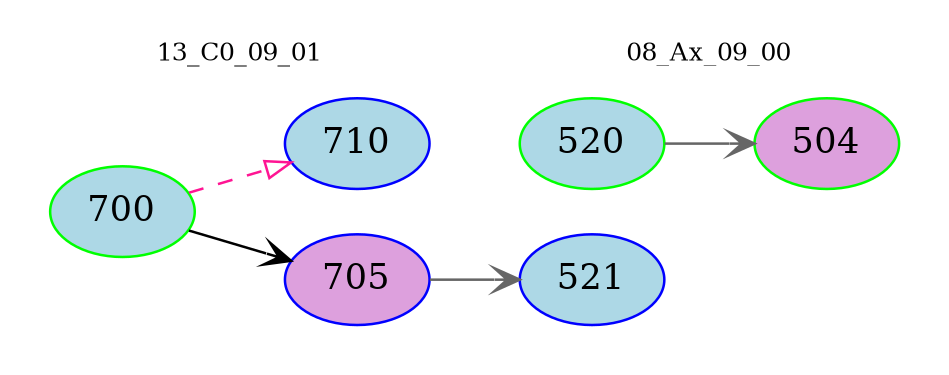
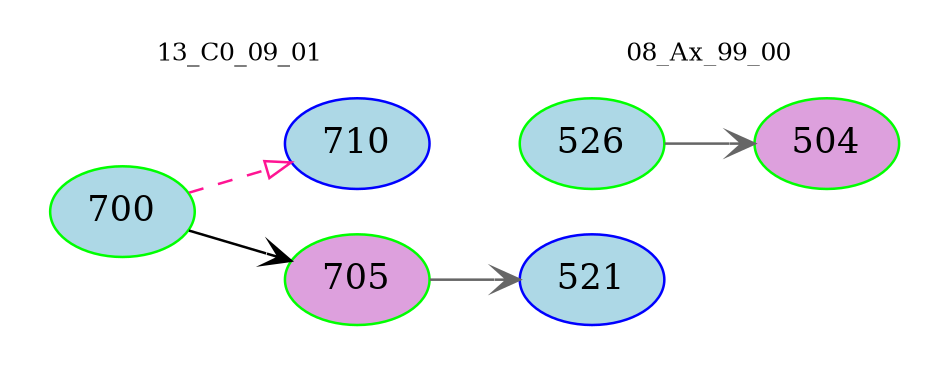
(709, 54) -> (709, 54)
(592, 144) -> (592, 144)
(357, 280) -> (357, 280)
